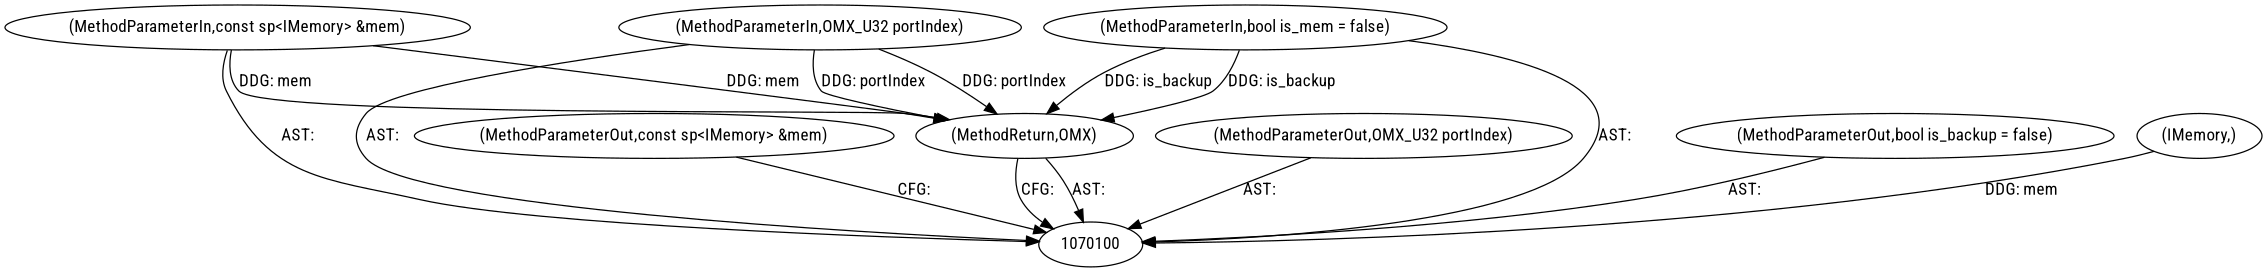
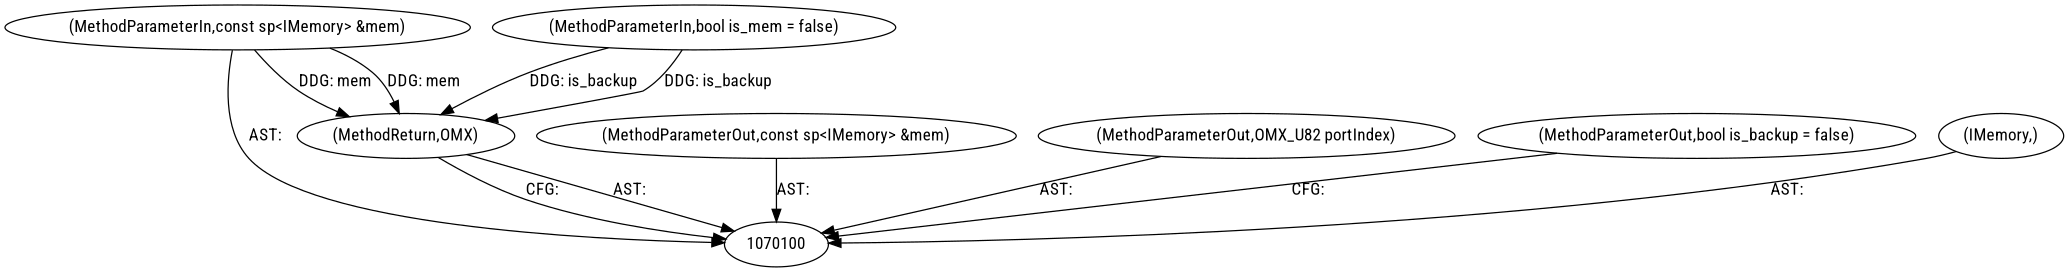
(820, 27) -> none
(1364, 136) -> (1247, 136)
(916, 190) -> (795, 190)
(1747, 190) -> (1310, 190)
(2022, 190) -> (1789, 190)
(1502, 200) -> none
